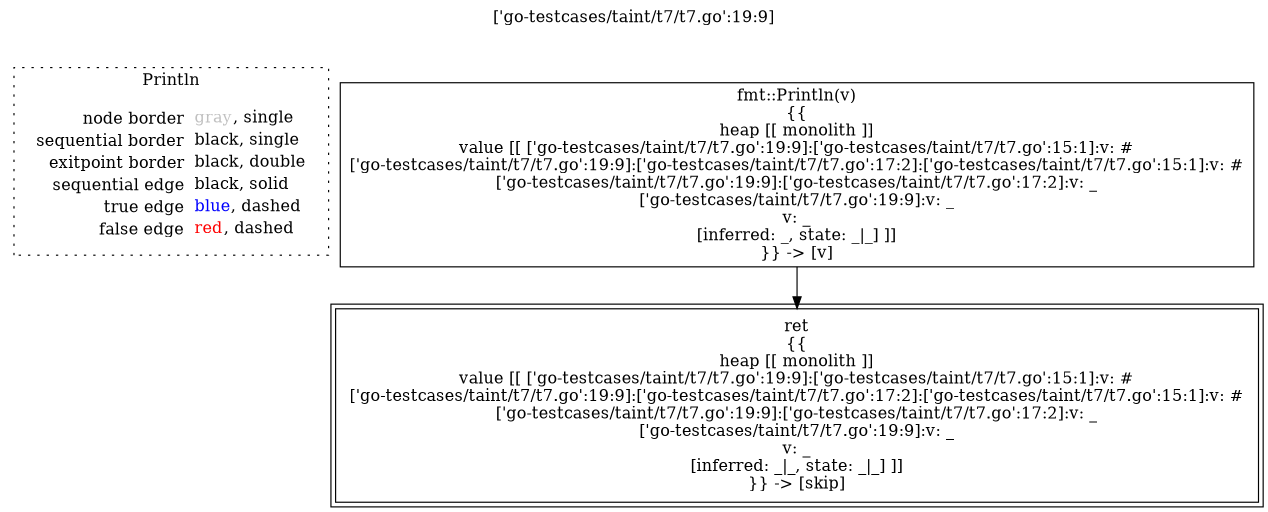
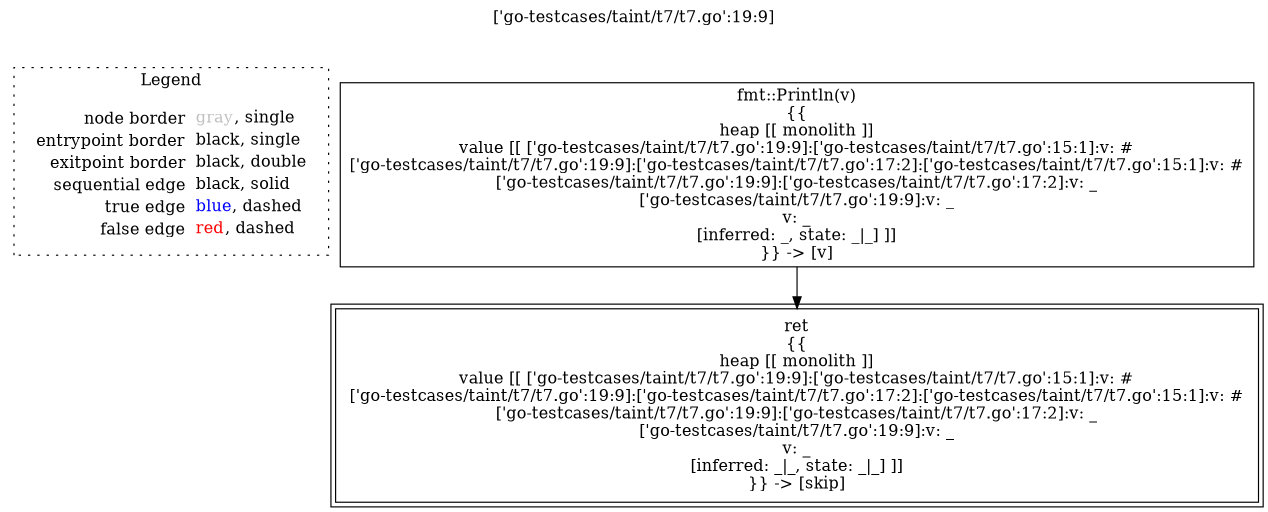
(171, 81) -> (171, 81)
(113, 141) -> (114, 141)
